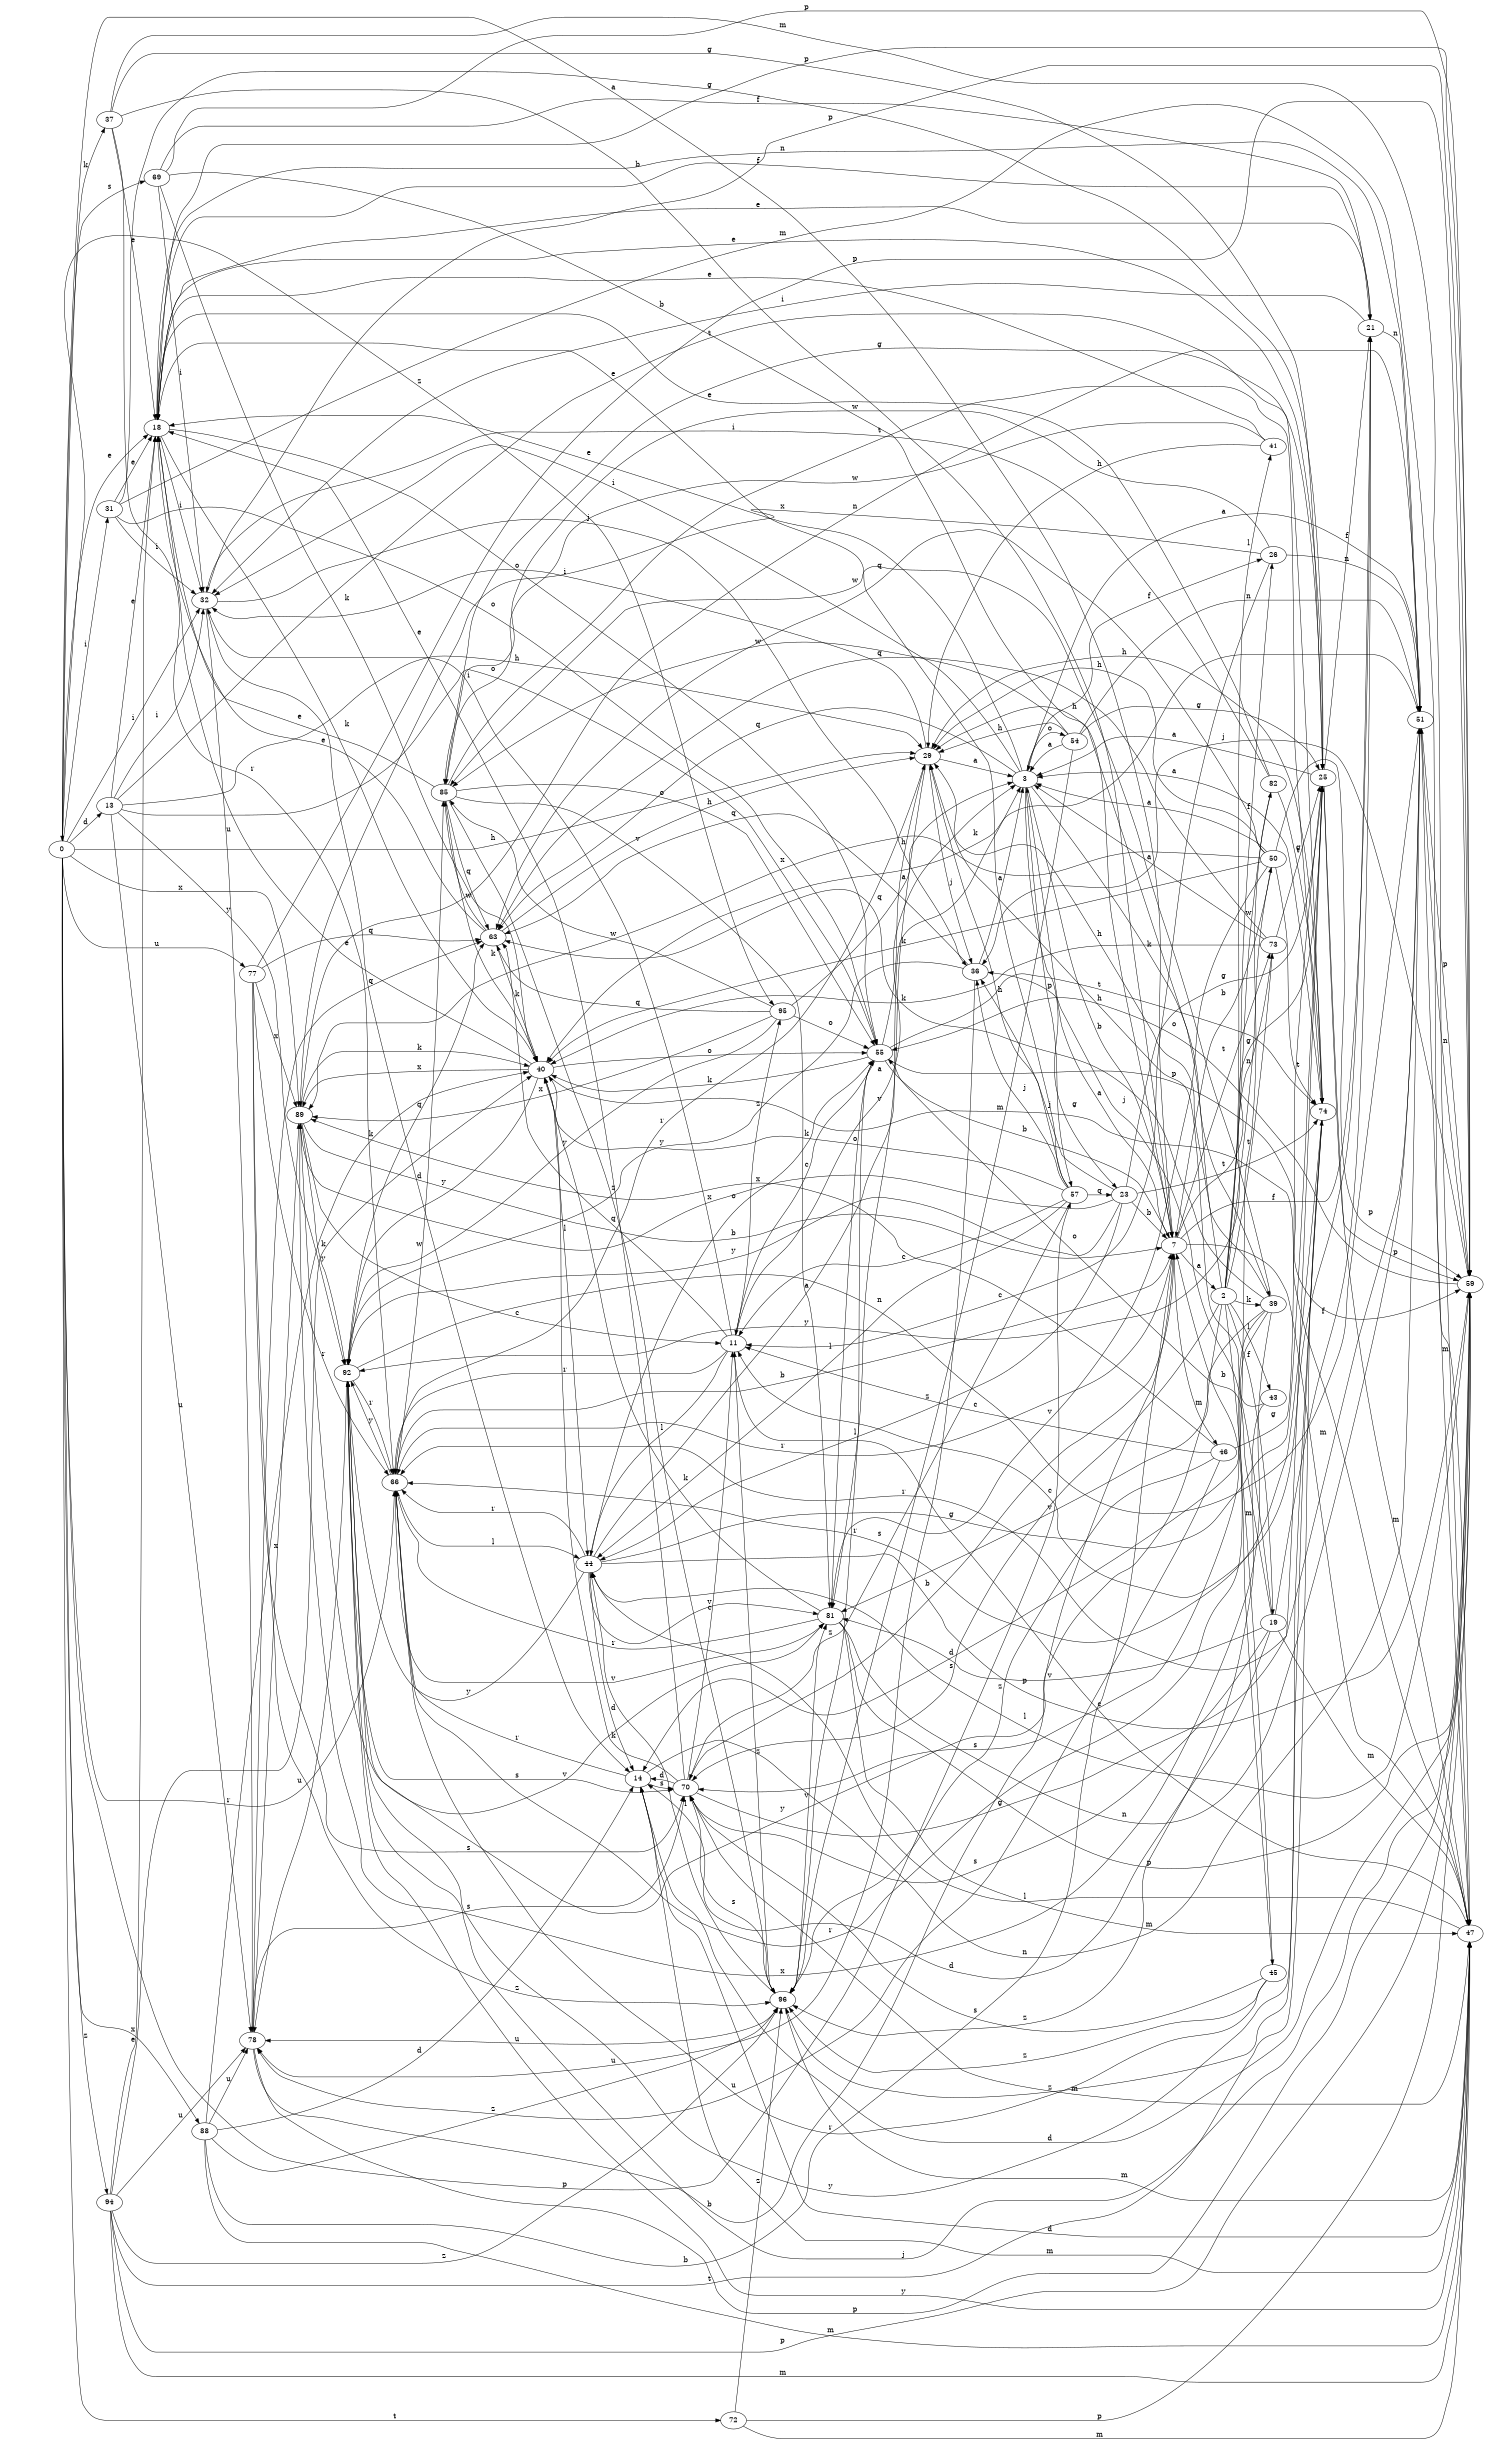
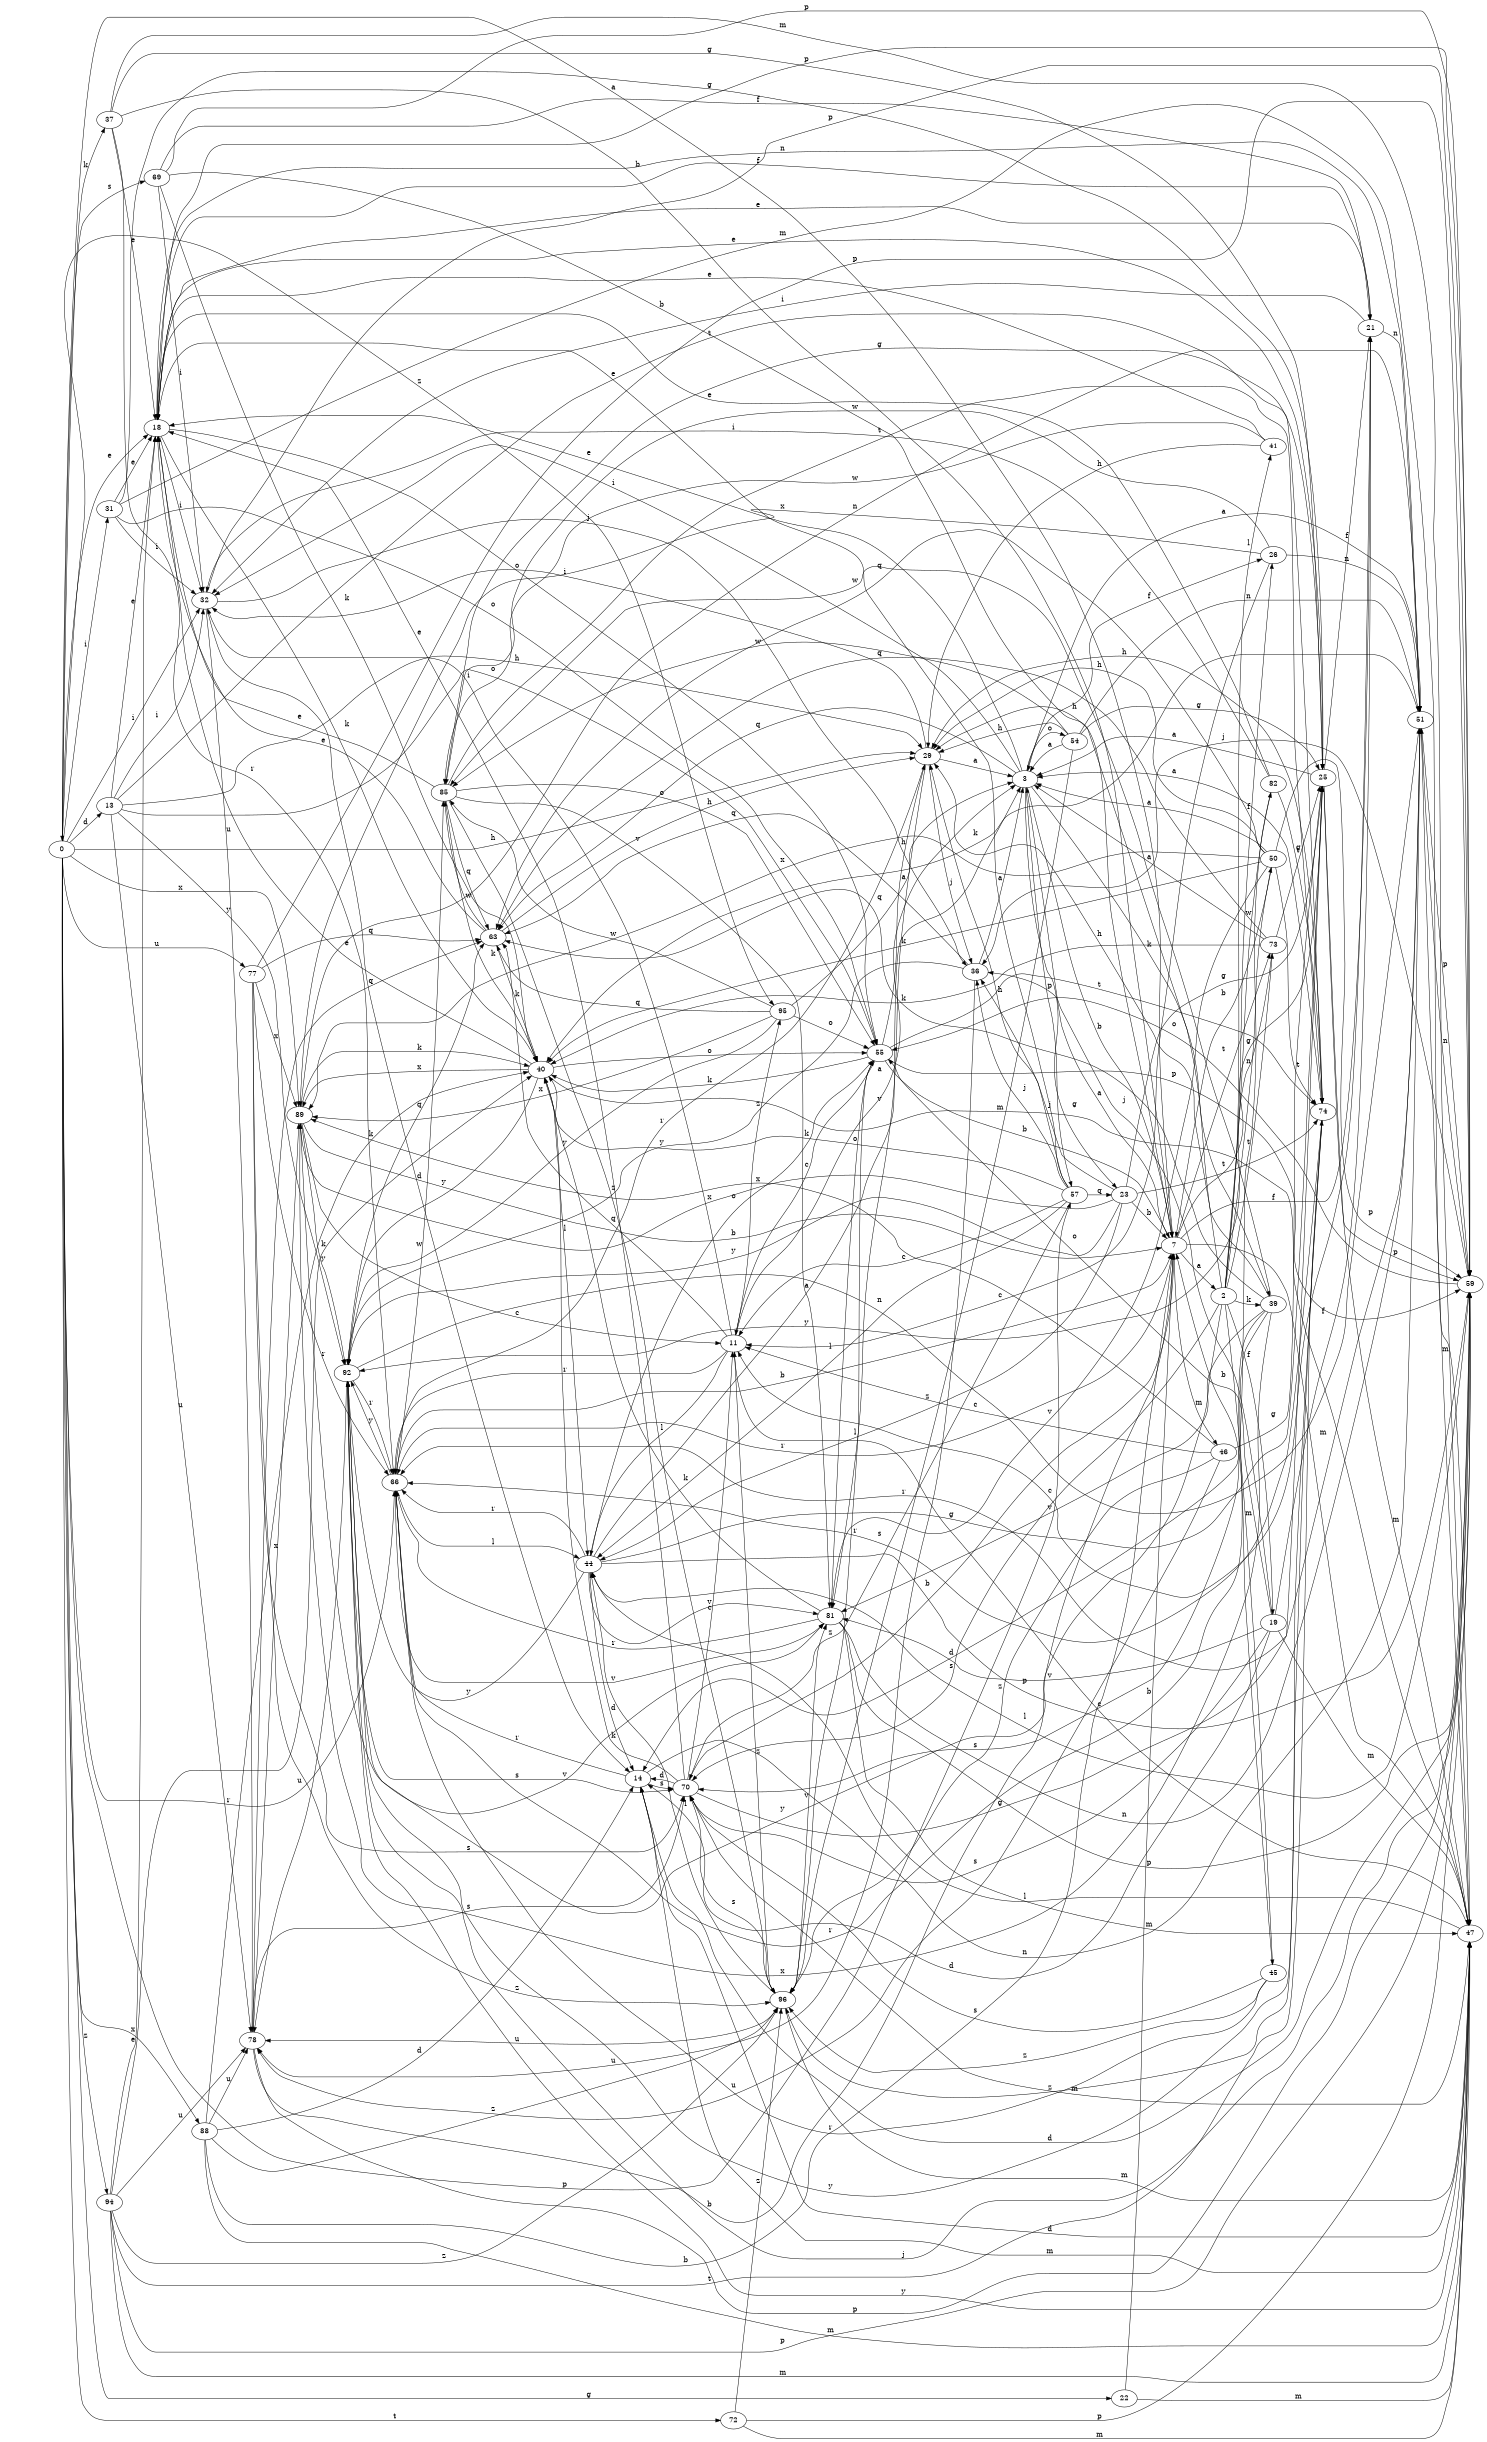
(1273, 1398) -> none
none -> (1124, 2398)
